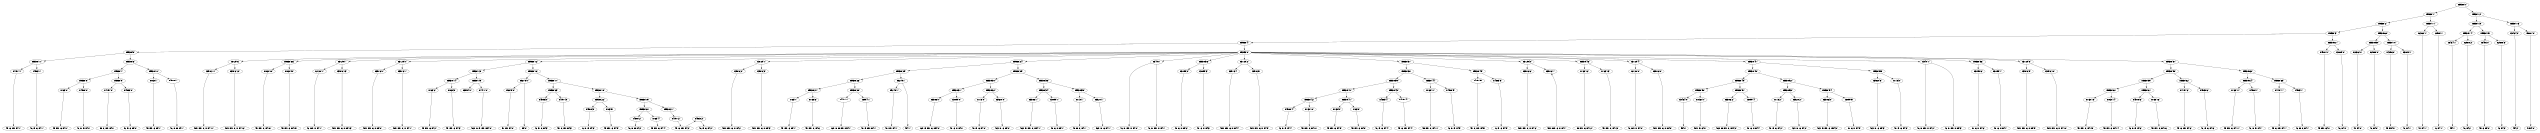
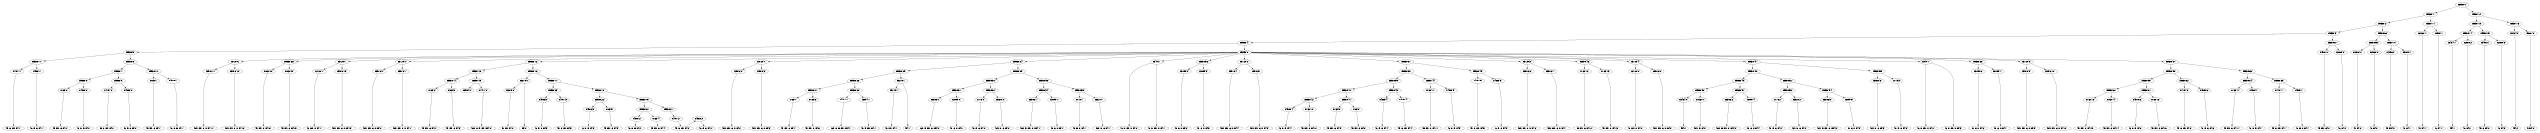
(1557, 100) -> (1557, 99)
